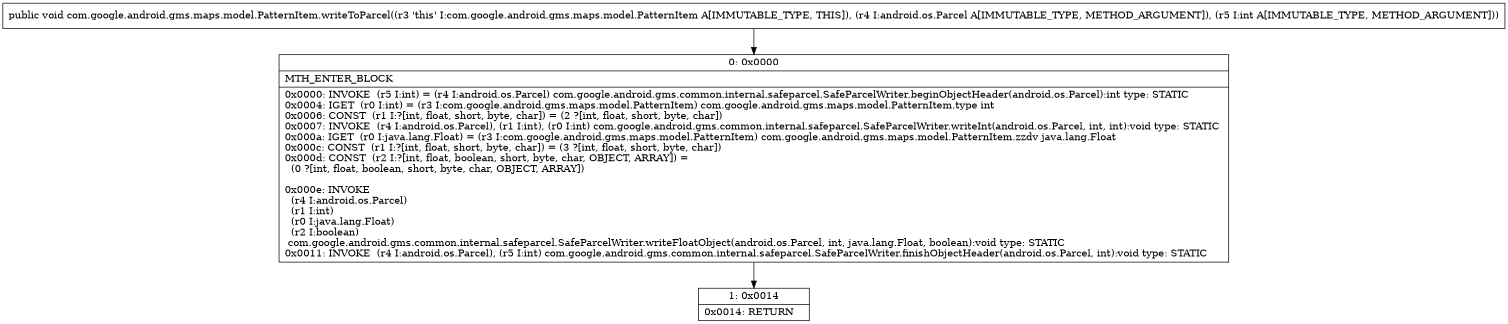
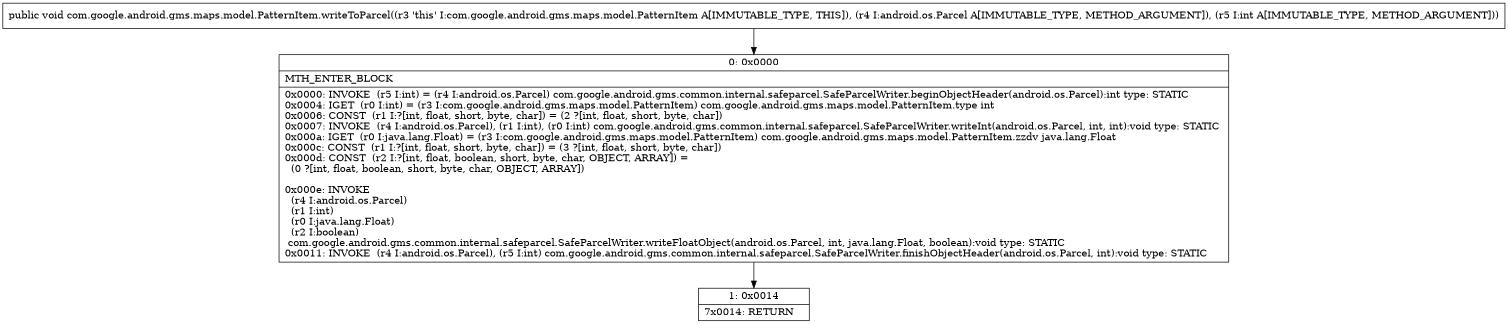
(754, 312) -> (754, 312)
